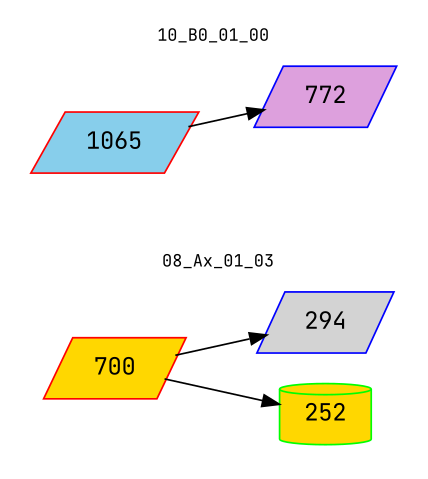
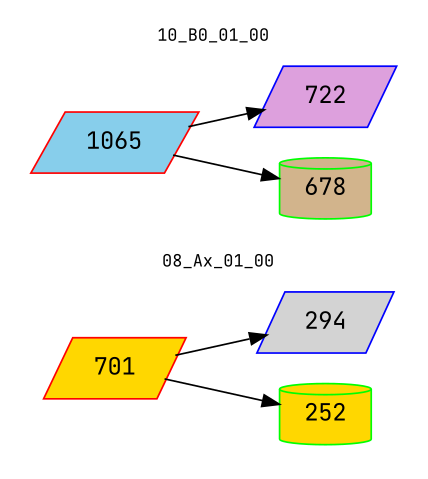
(325, 97) -> (325, 97)
none -> (325, 188)
(219, 262) -> (219, 262)
(115, 368) -> (115, 368)
